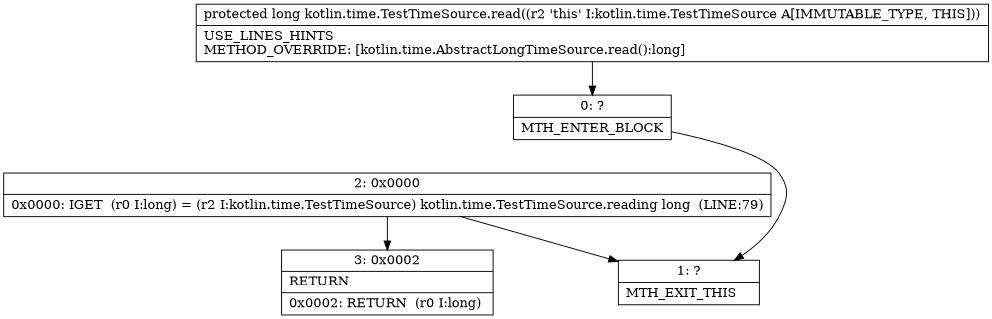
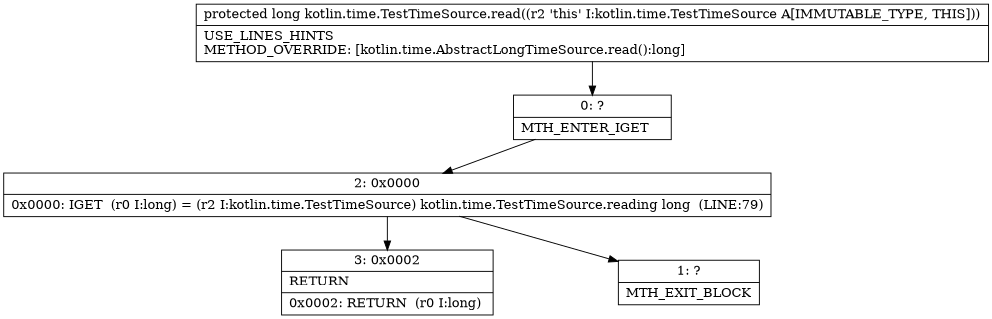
(592, 128) -> (585, 128)
(773, 167) -> (494, 155)
(681, 293) -> (689, 293)
